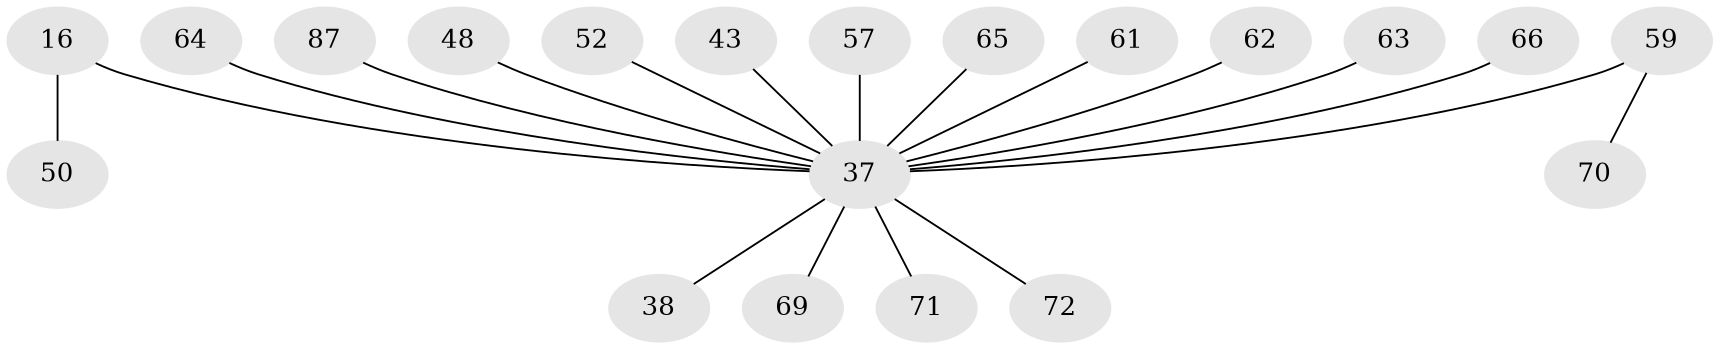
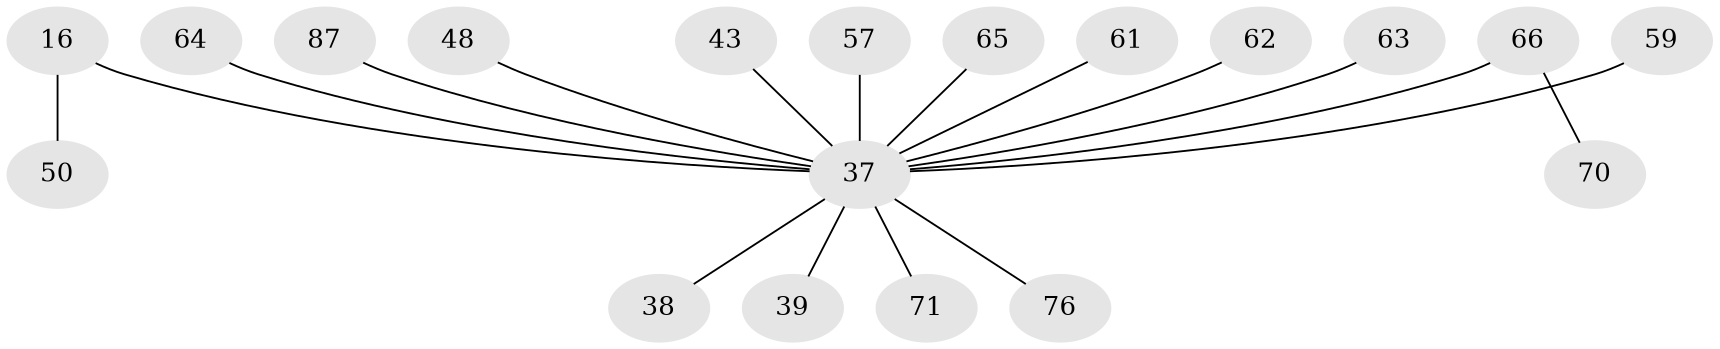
(592, 41) -> none
(1628, 108) -> (1562, 108)
(793, 308) -> (793, 308)
(1060, 308) -> (1060, 308)
